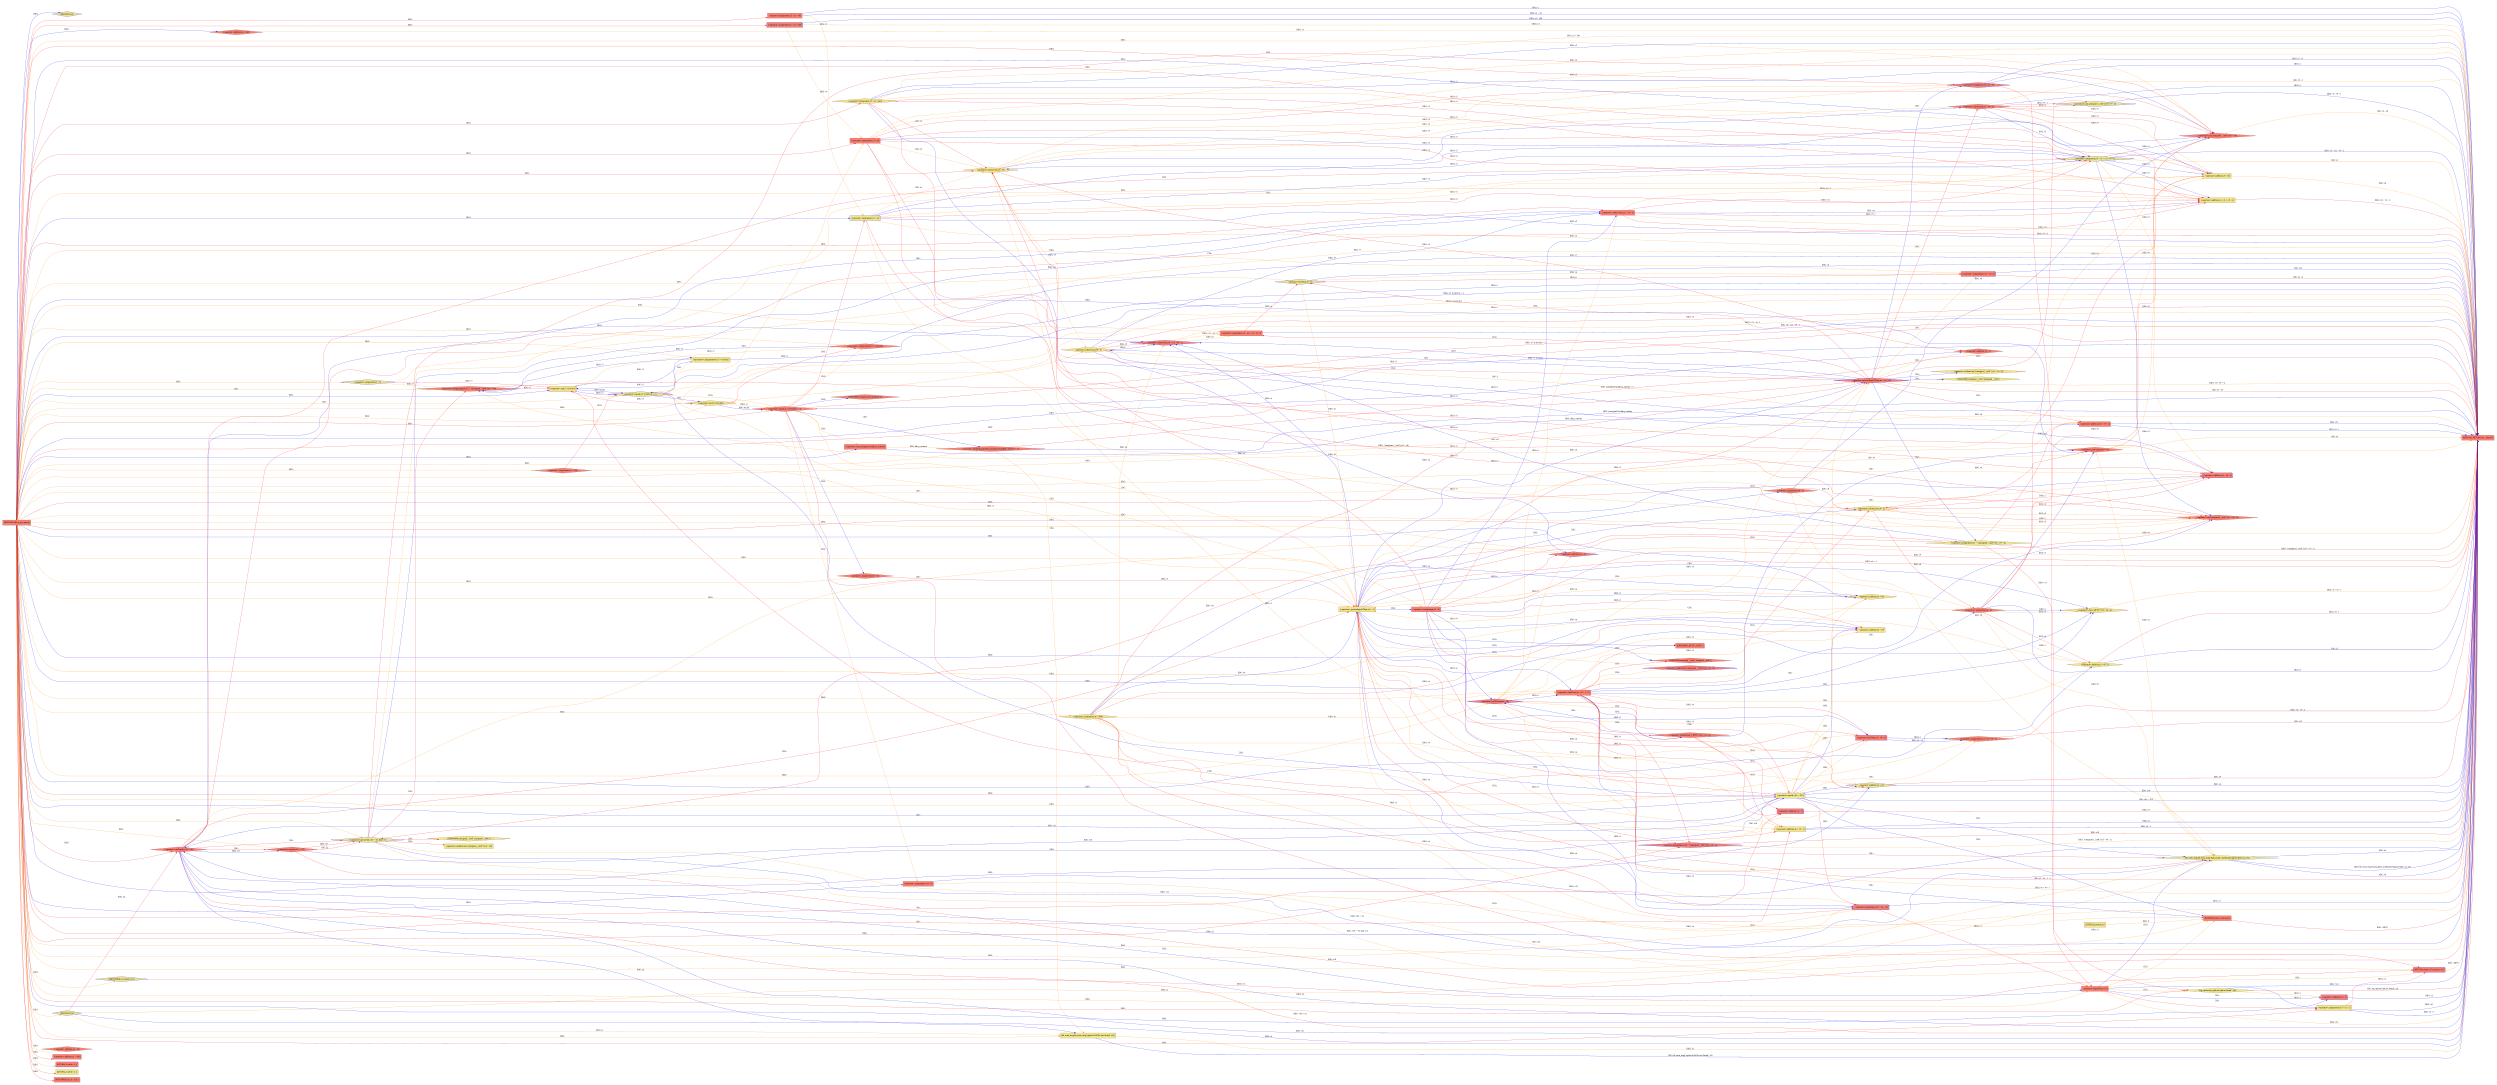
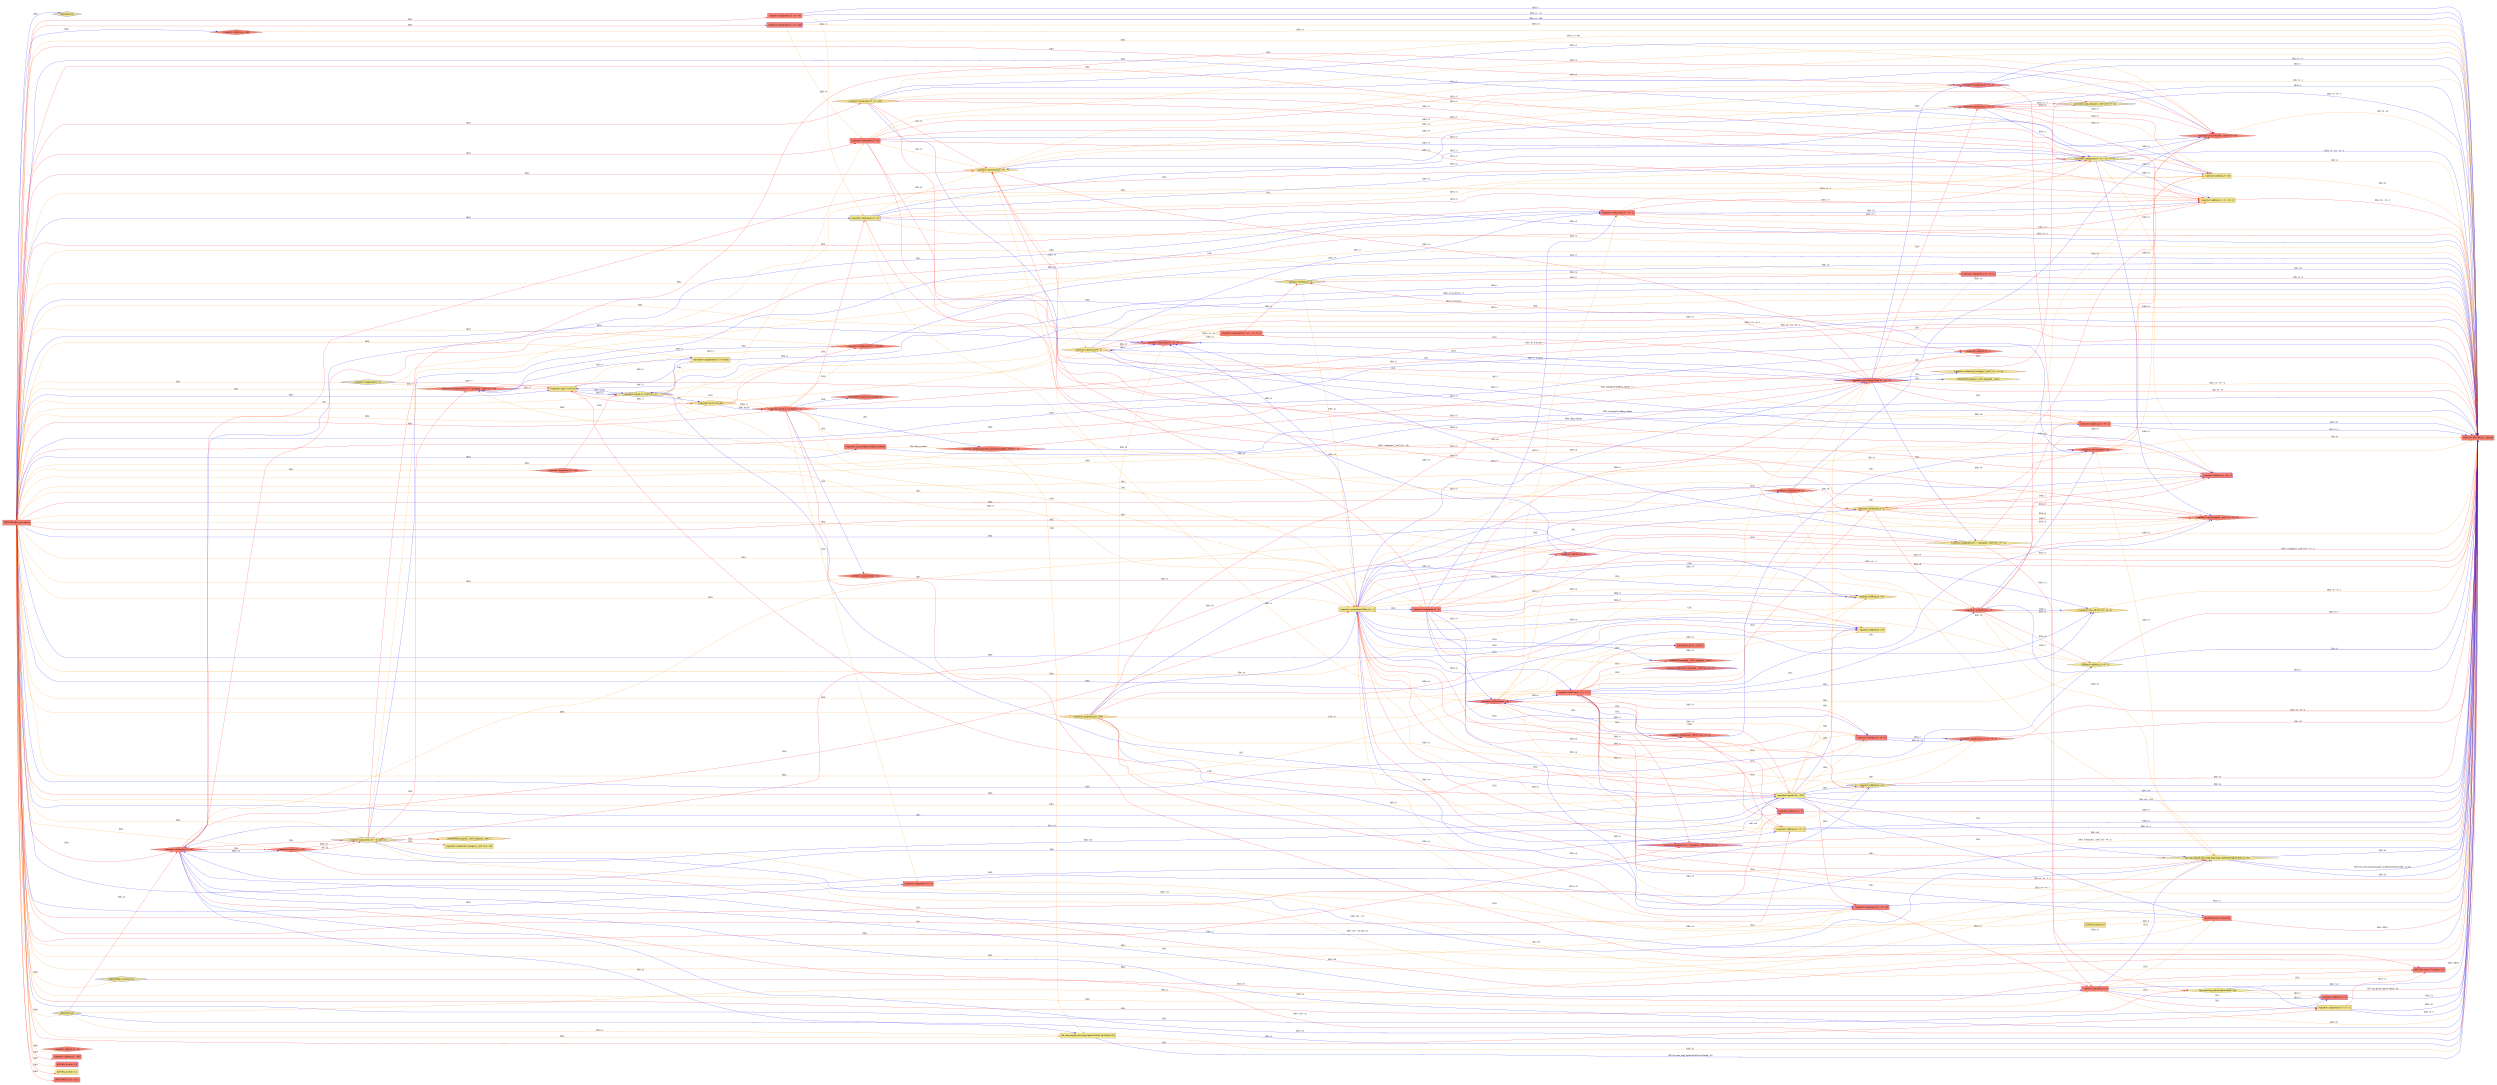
(1401, 810) -> (1401, 810)
